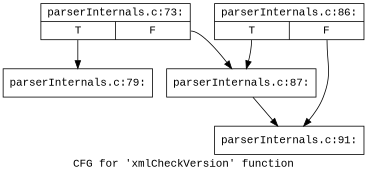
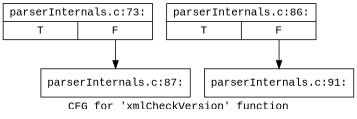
(251, 51) -> none
(78, 83) -> none
(263, 109) -> none
